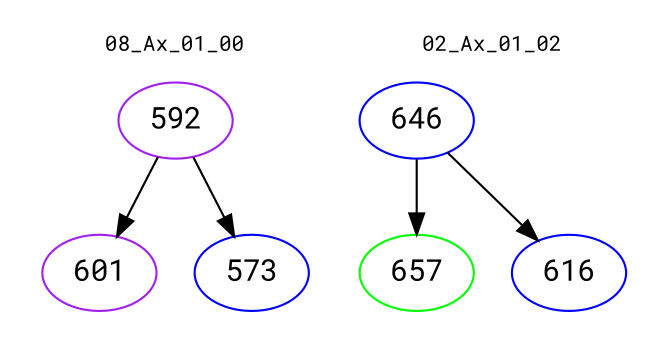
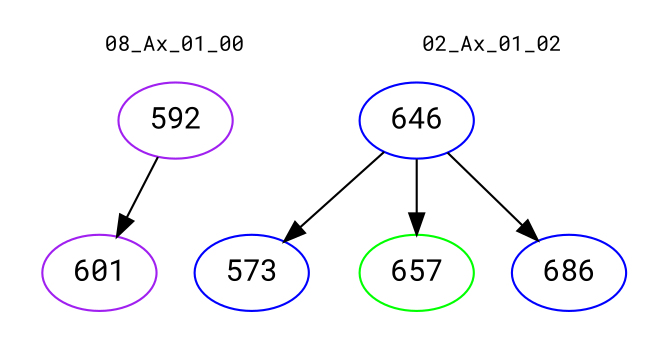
(209, 187) -> (357, 176)
(569, 273) -> (569, 273)
